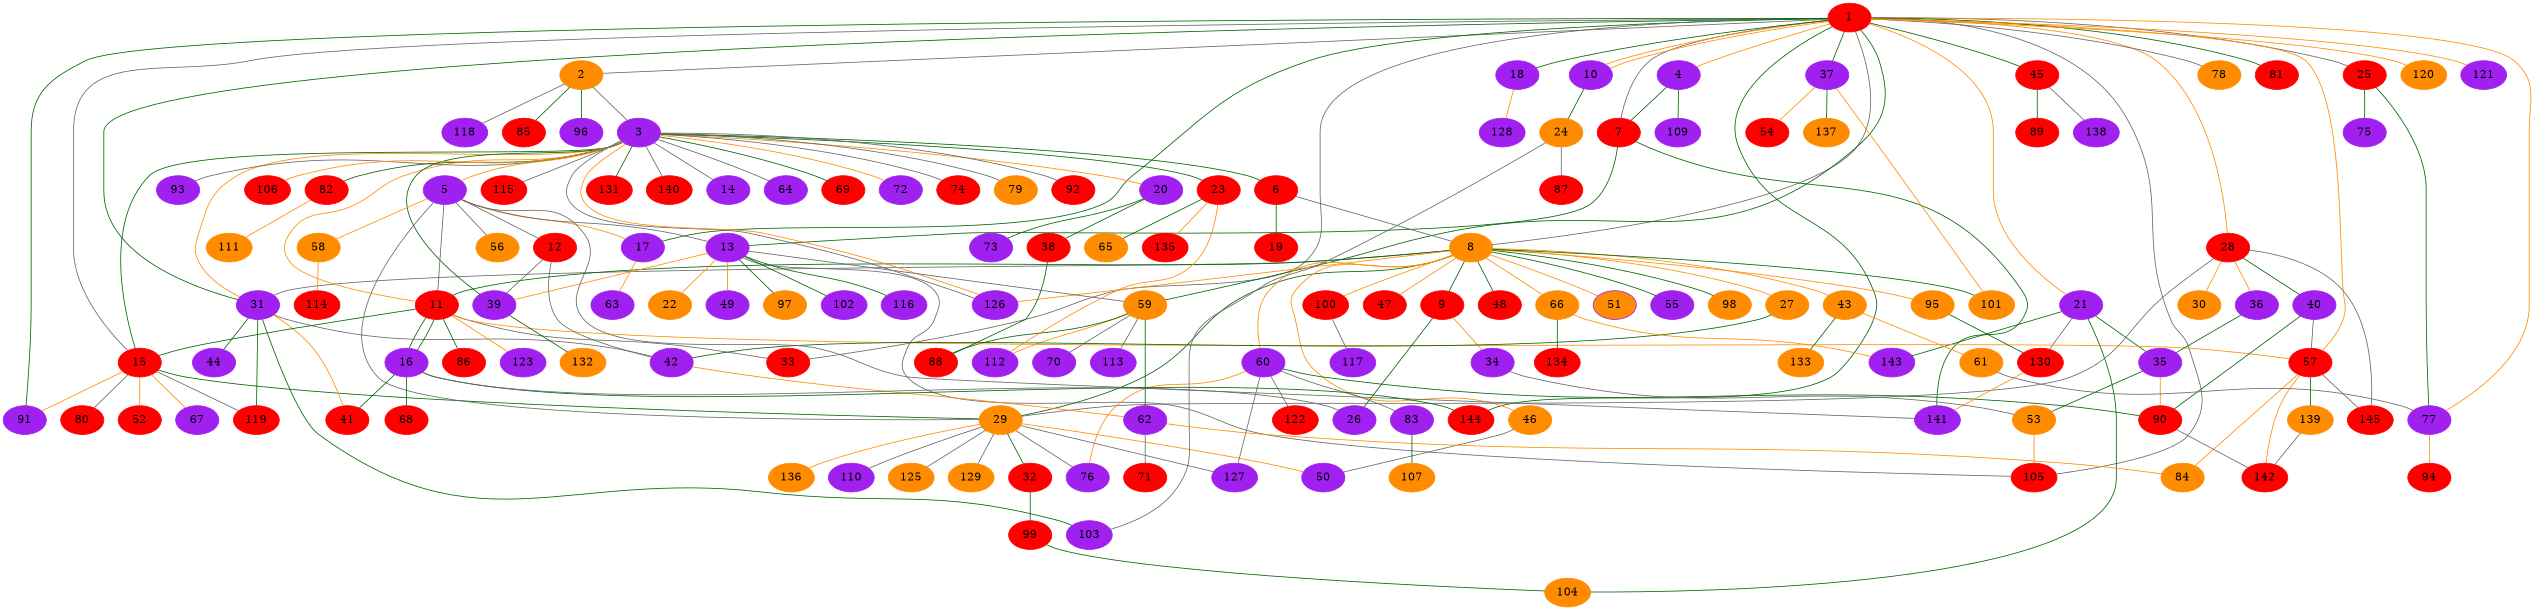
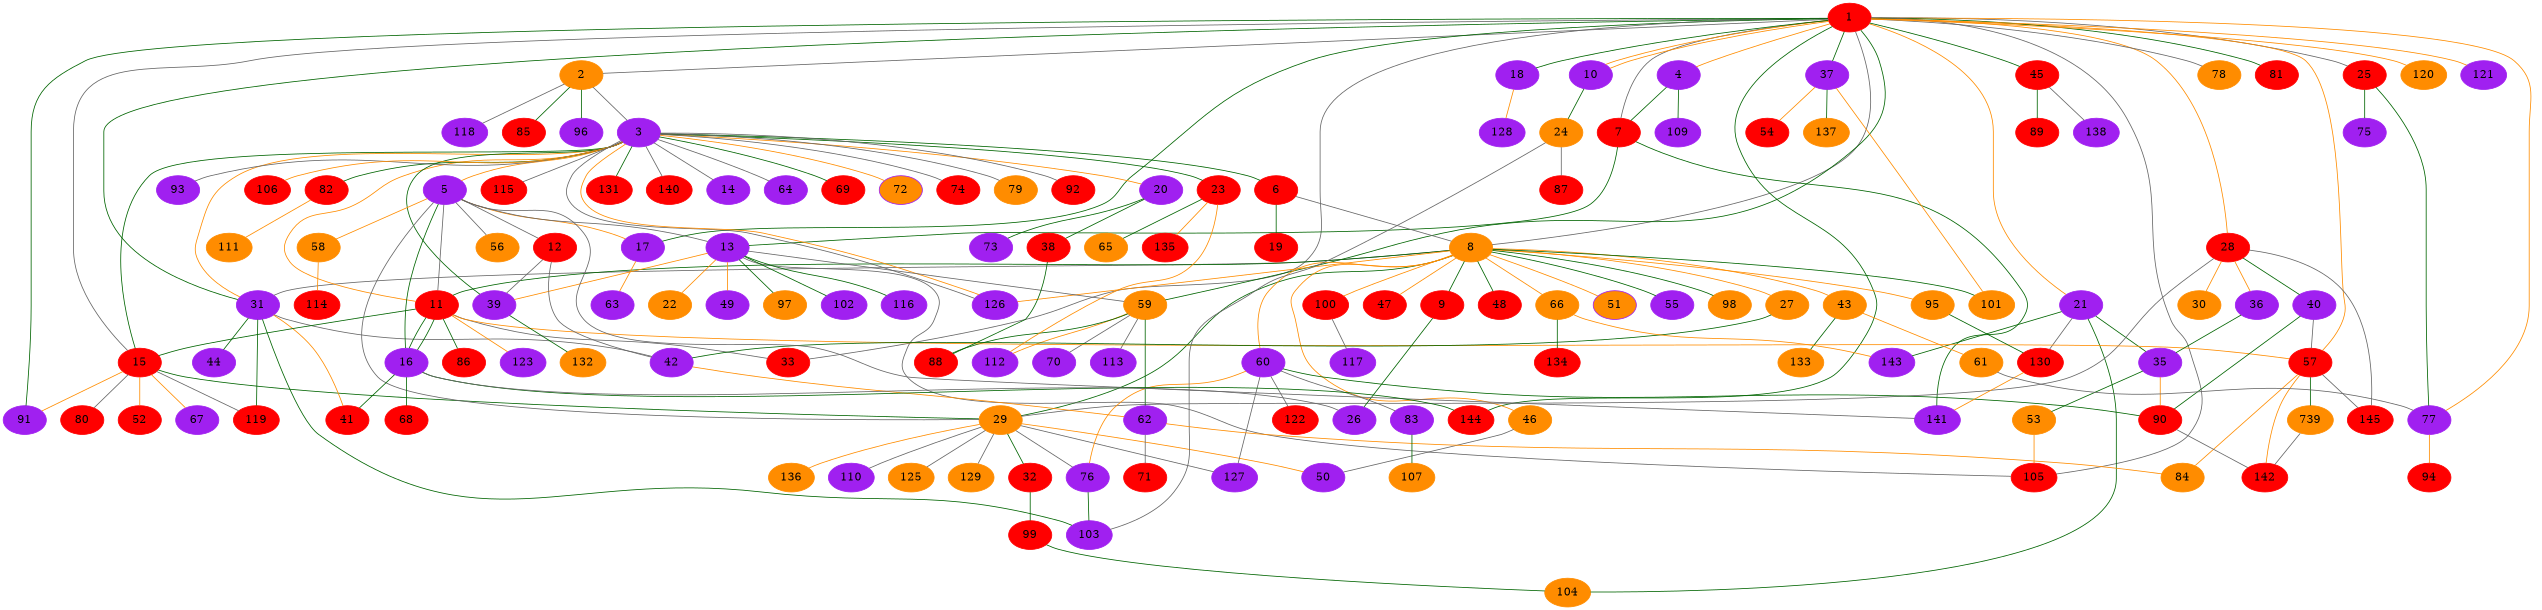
(901, 190) -> (901, 190)
none -> (412, 274)
(1493, 363) -> none
(2310, 420) -> (2310, 420)
none -> (1089, 506)
